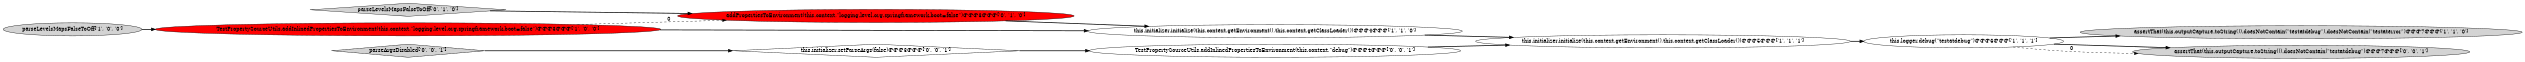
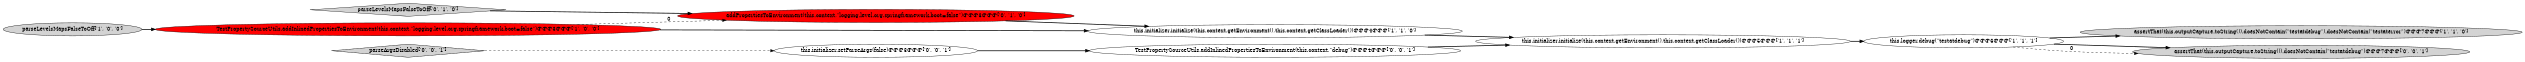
(607, 51) -> (628, 51)
(876, 51) -> (876, 51)
